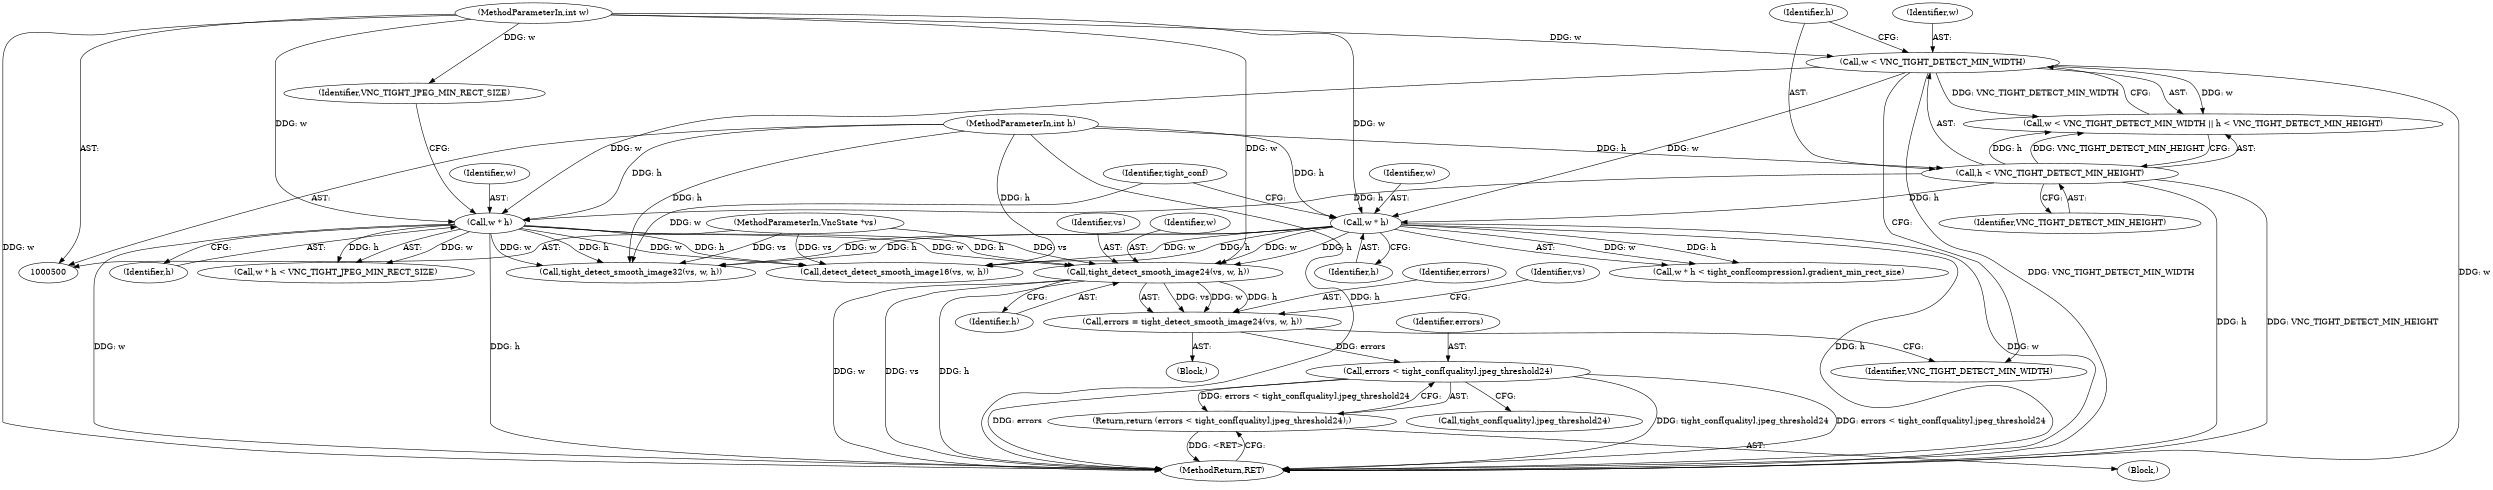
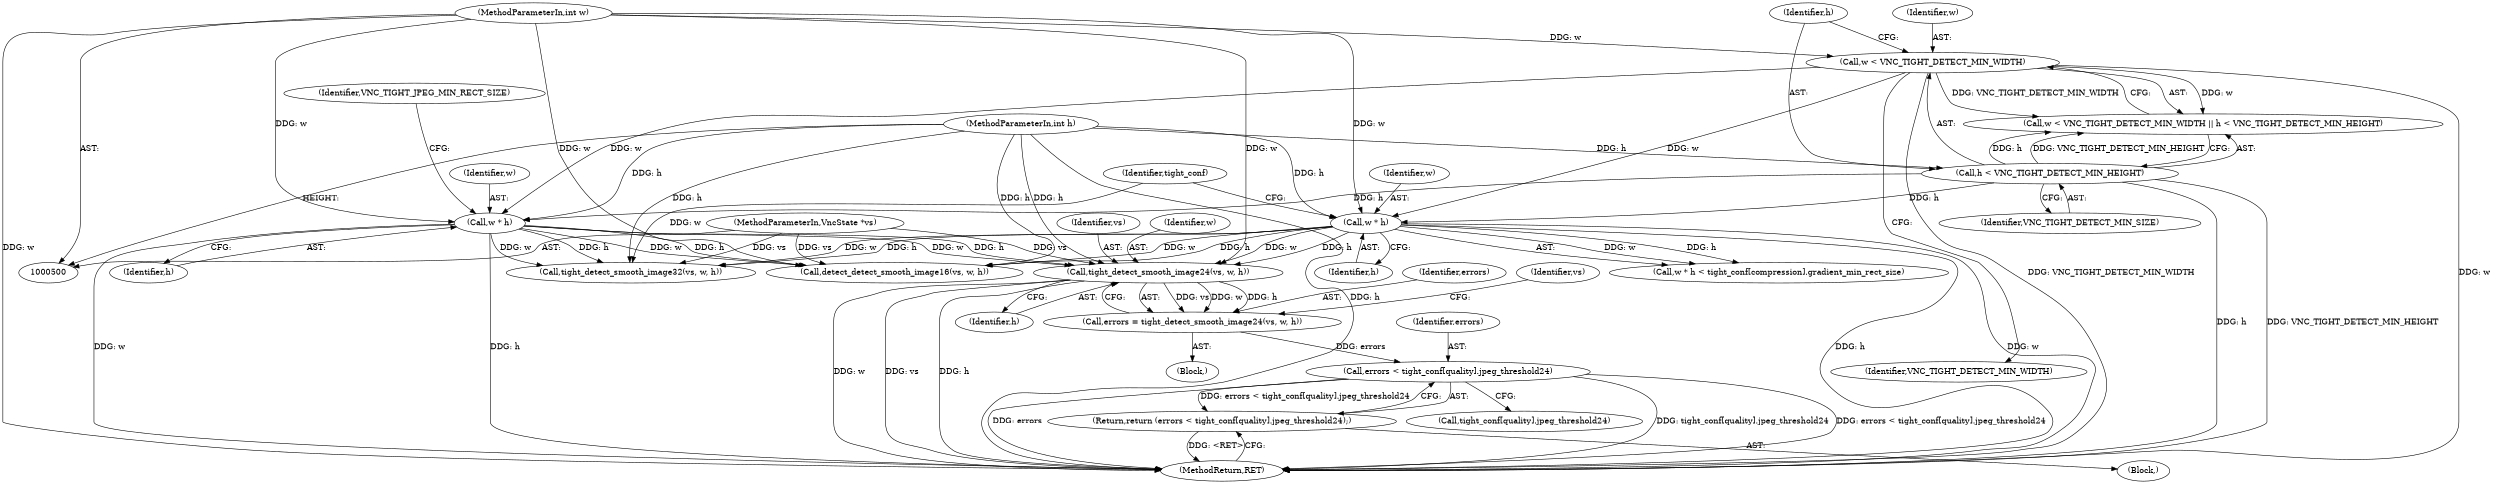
(477, 52) -> (603, 209)
(322, 198) -> (322, 198)
none -> (1036, 209)
(2070, 223) -> (2070, 223)
(336, 273) -> none
(1619, 333) -> (1107, 304)
